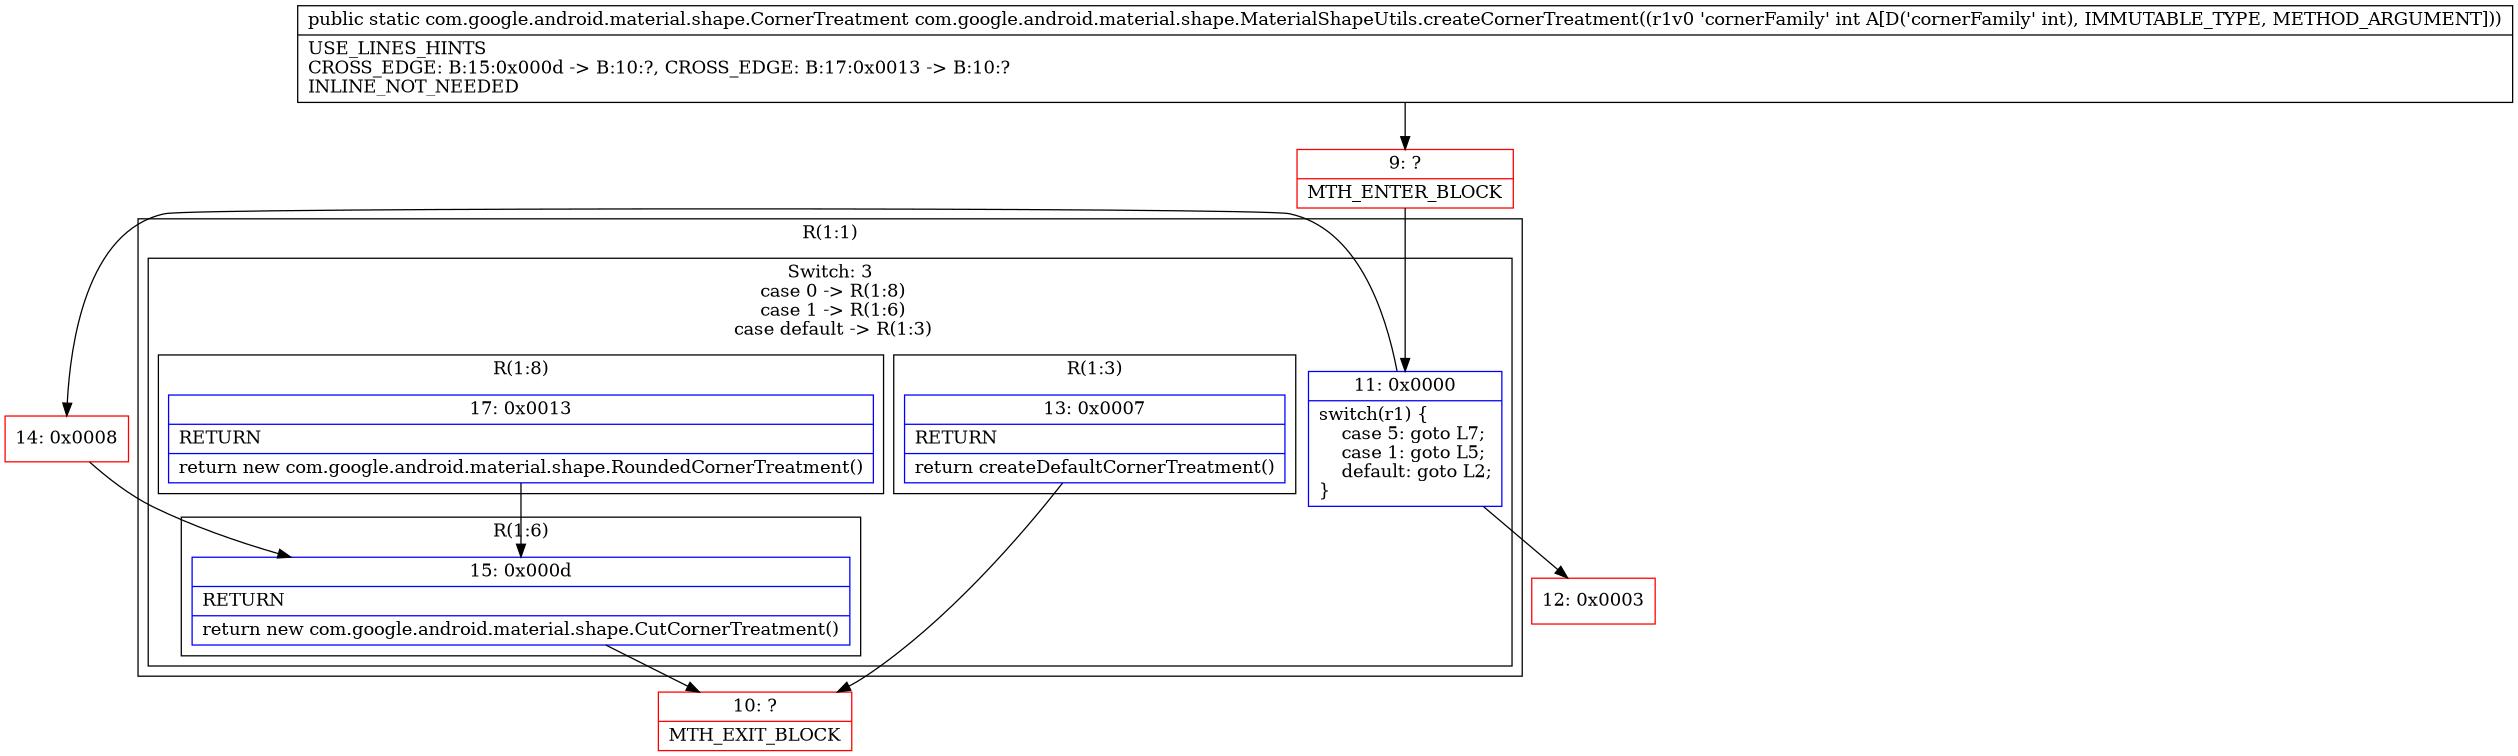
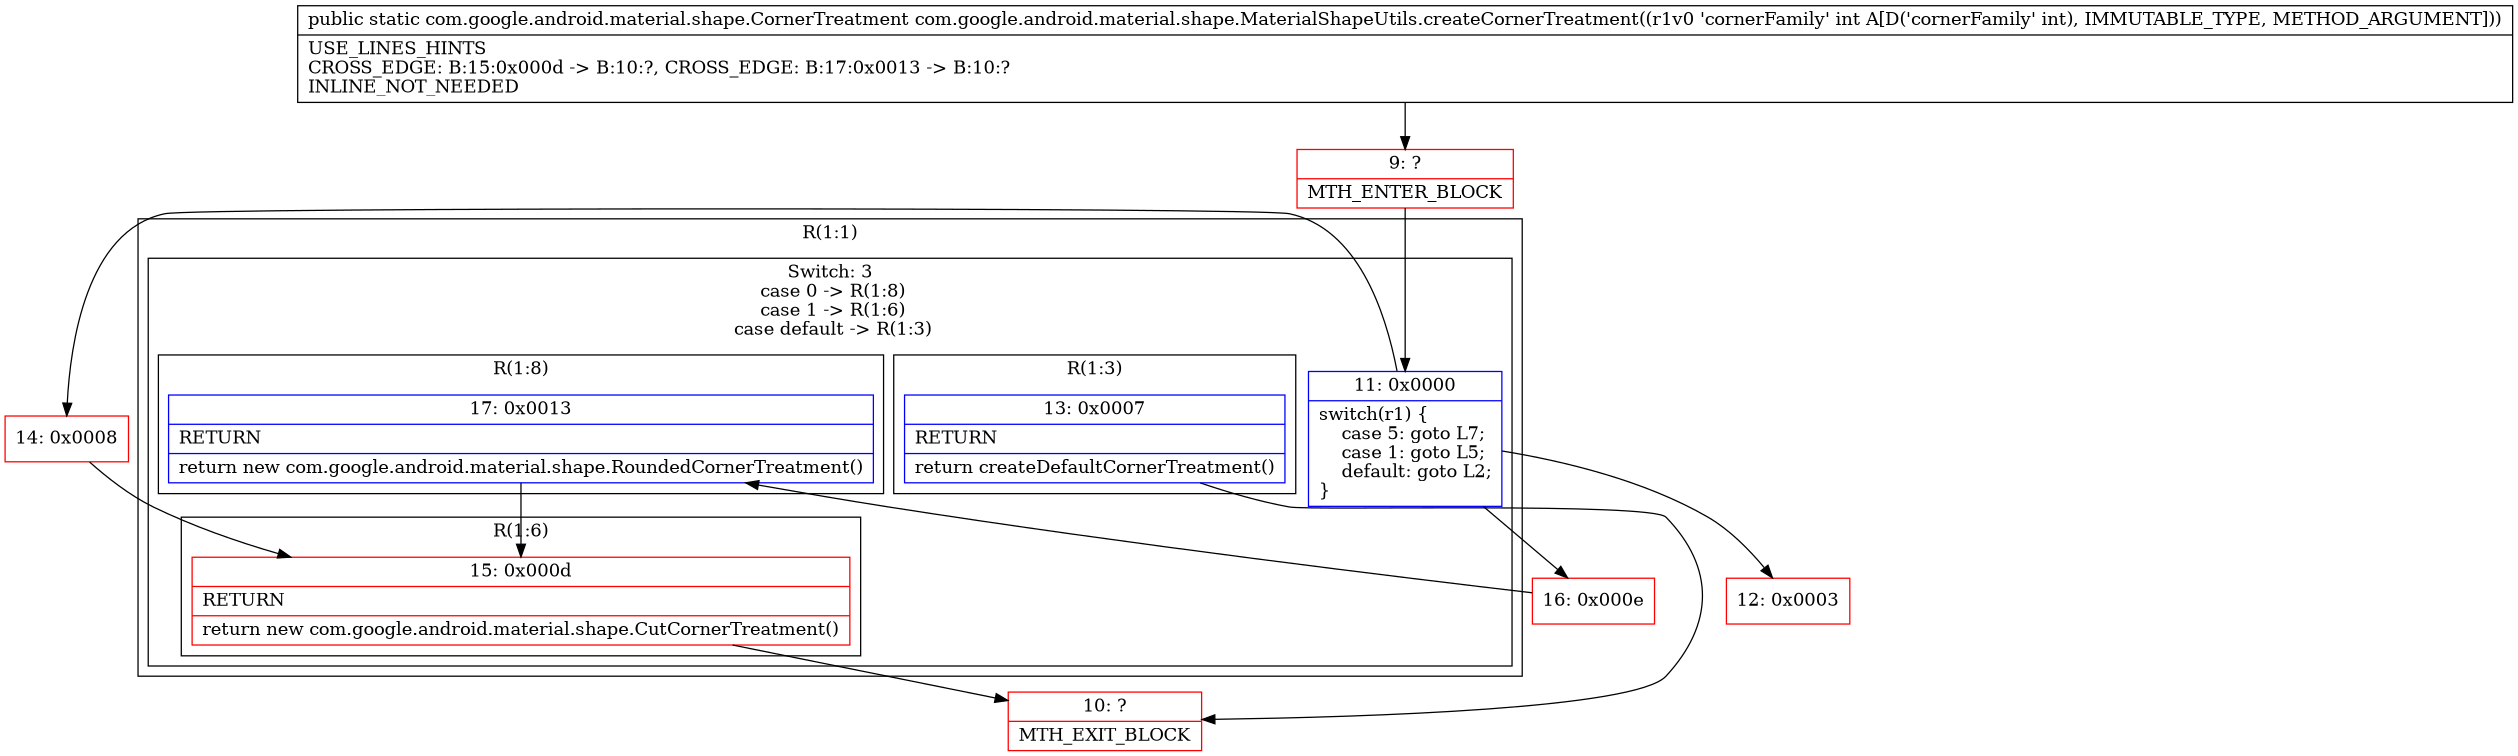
(521, 601) -> (521, 601)
none -> (1593, 601)
